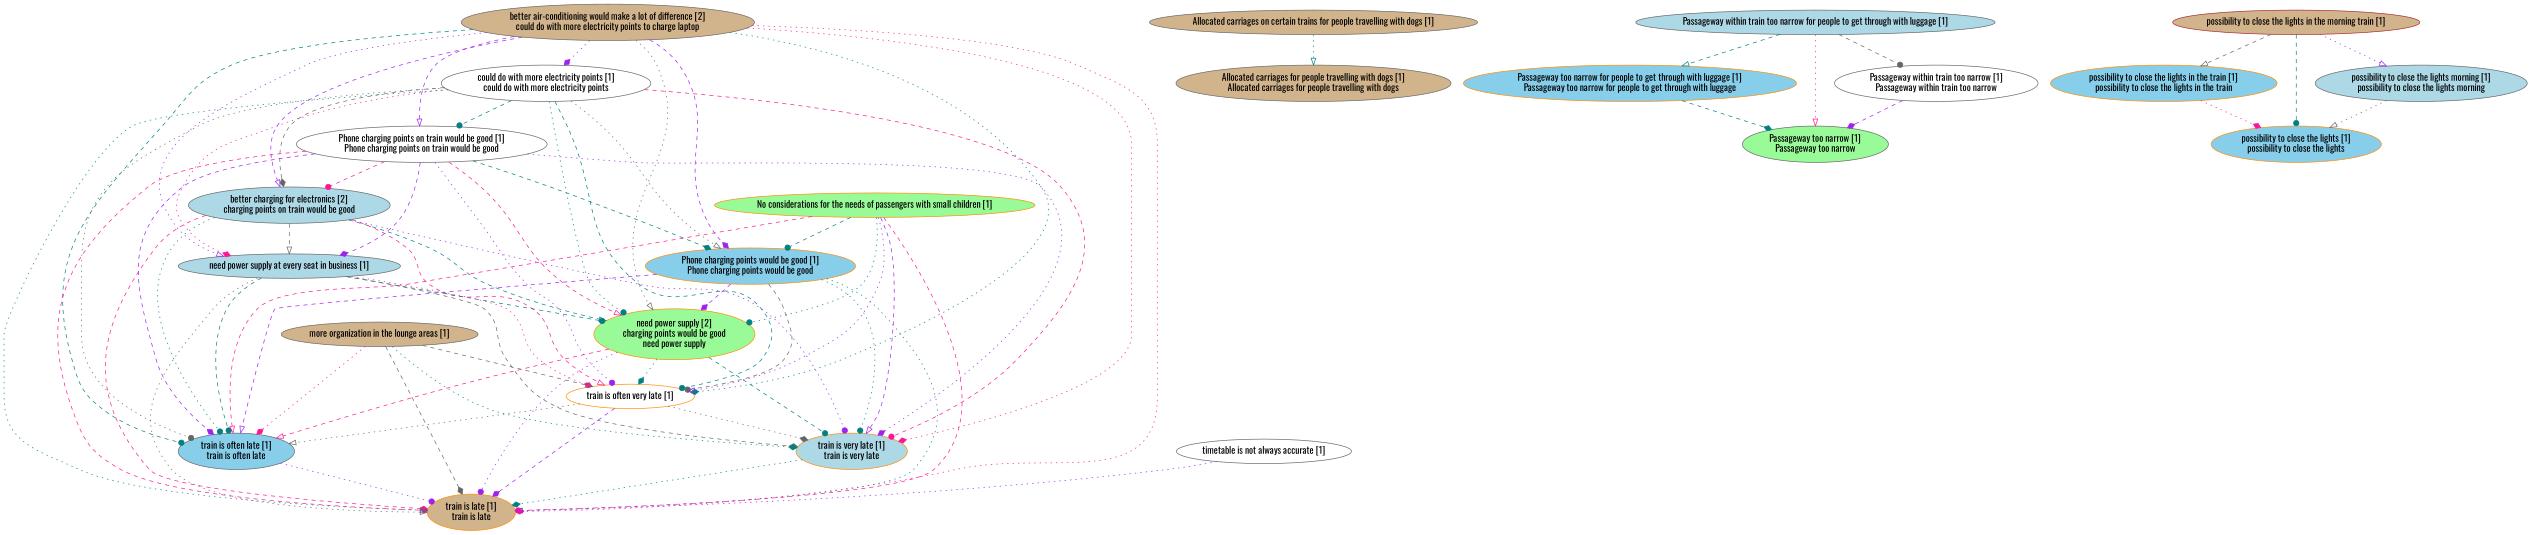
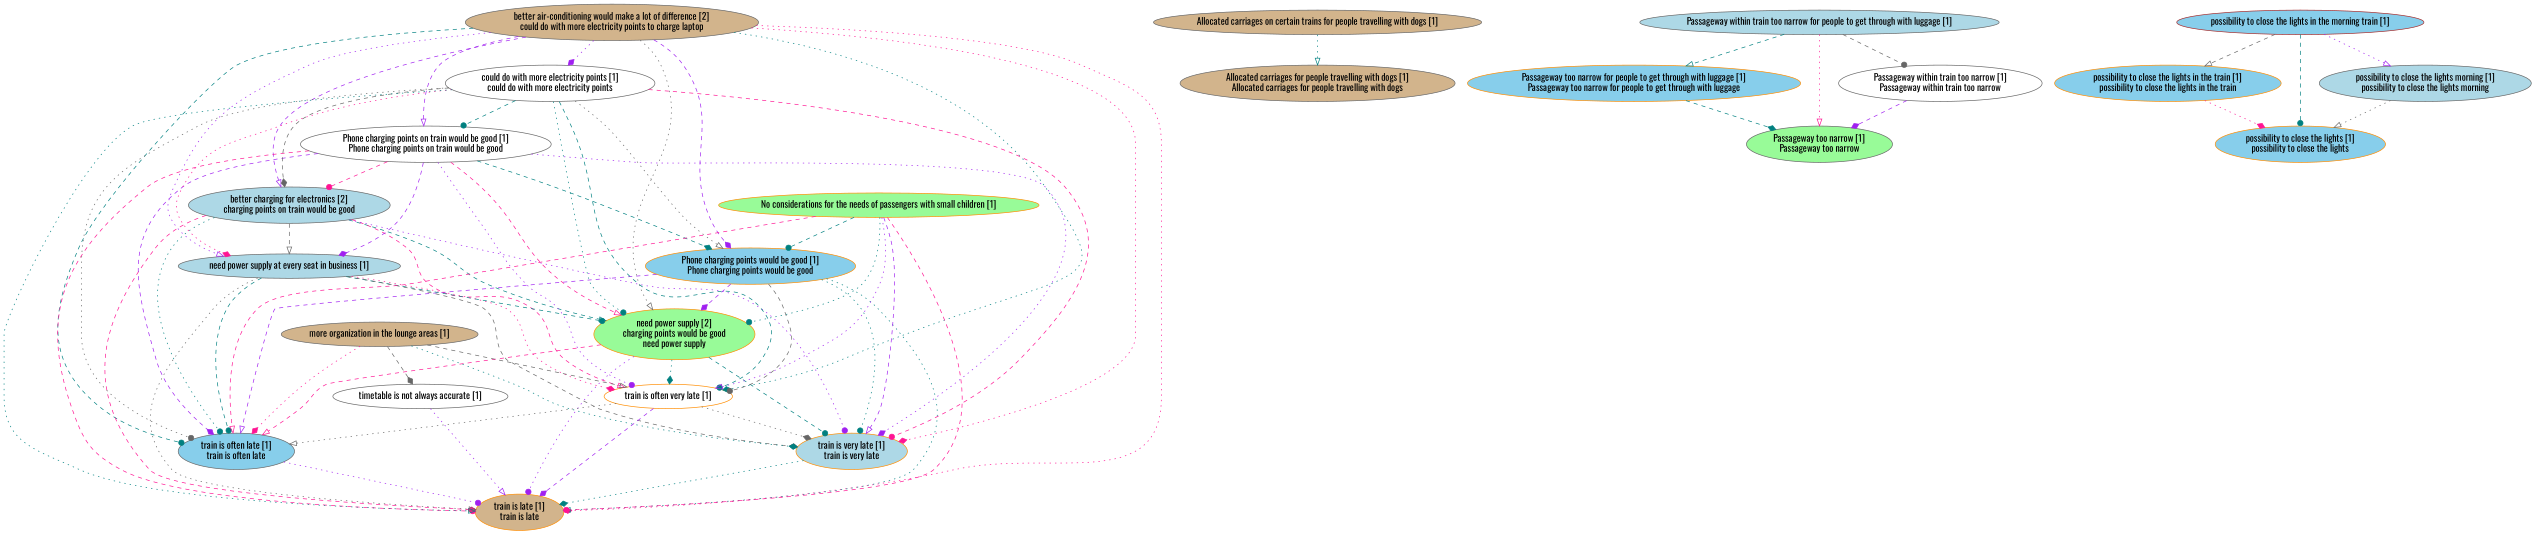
(2296, 22) -> (2300, 22)
(422, 417) -> (398, 362)
